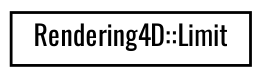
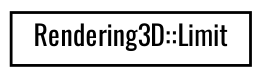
(131, 39) -> (131, 39)
